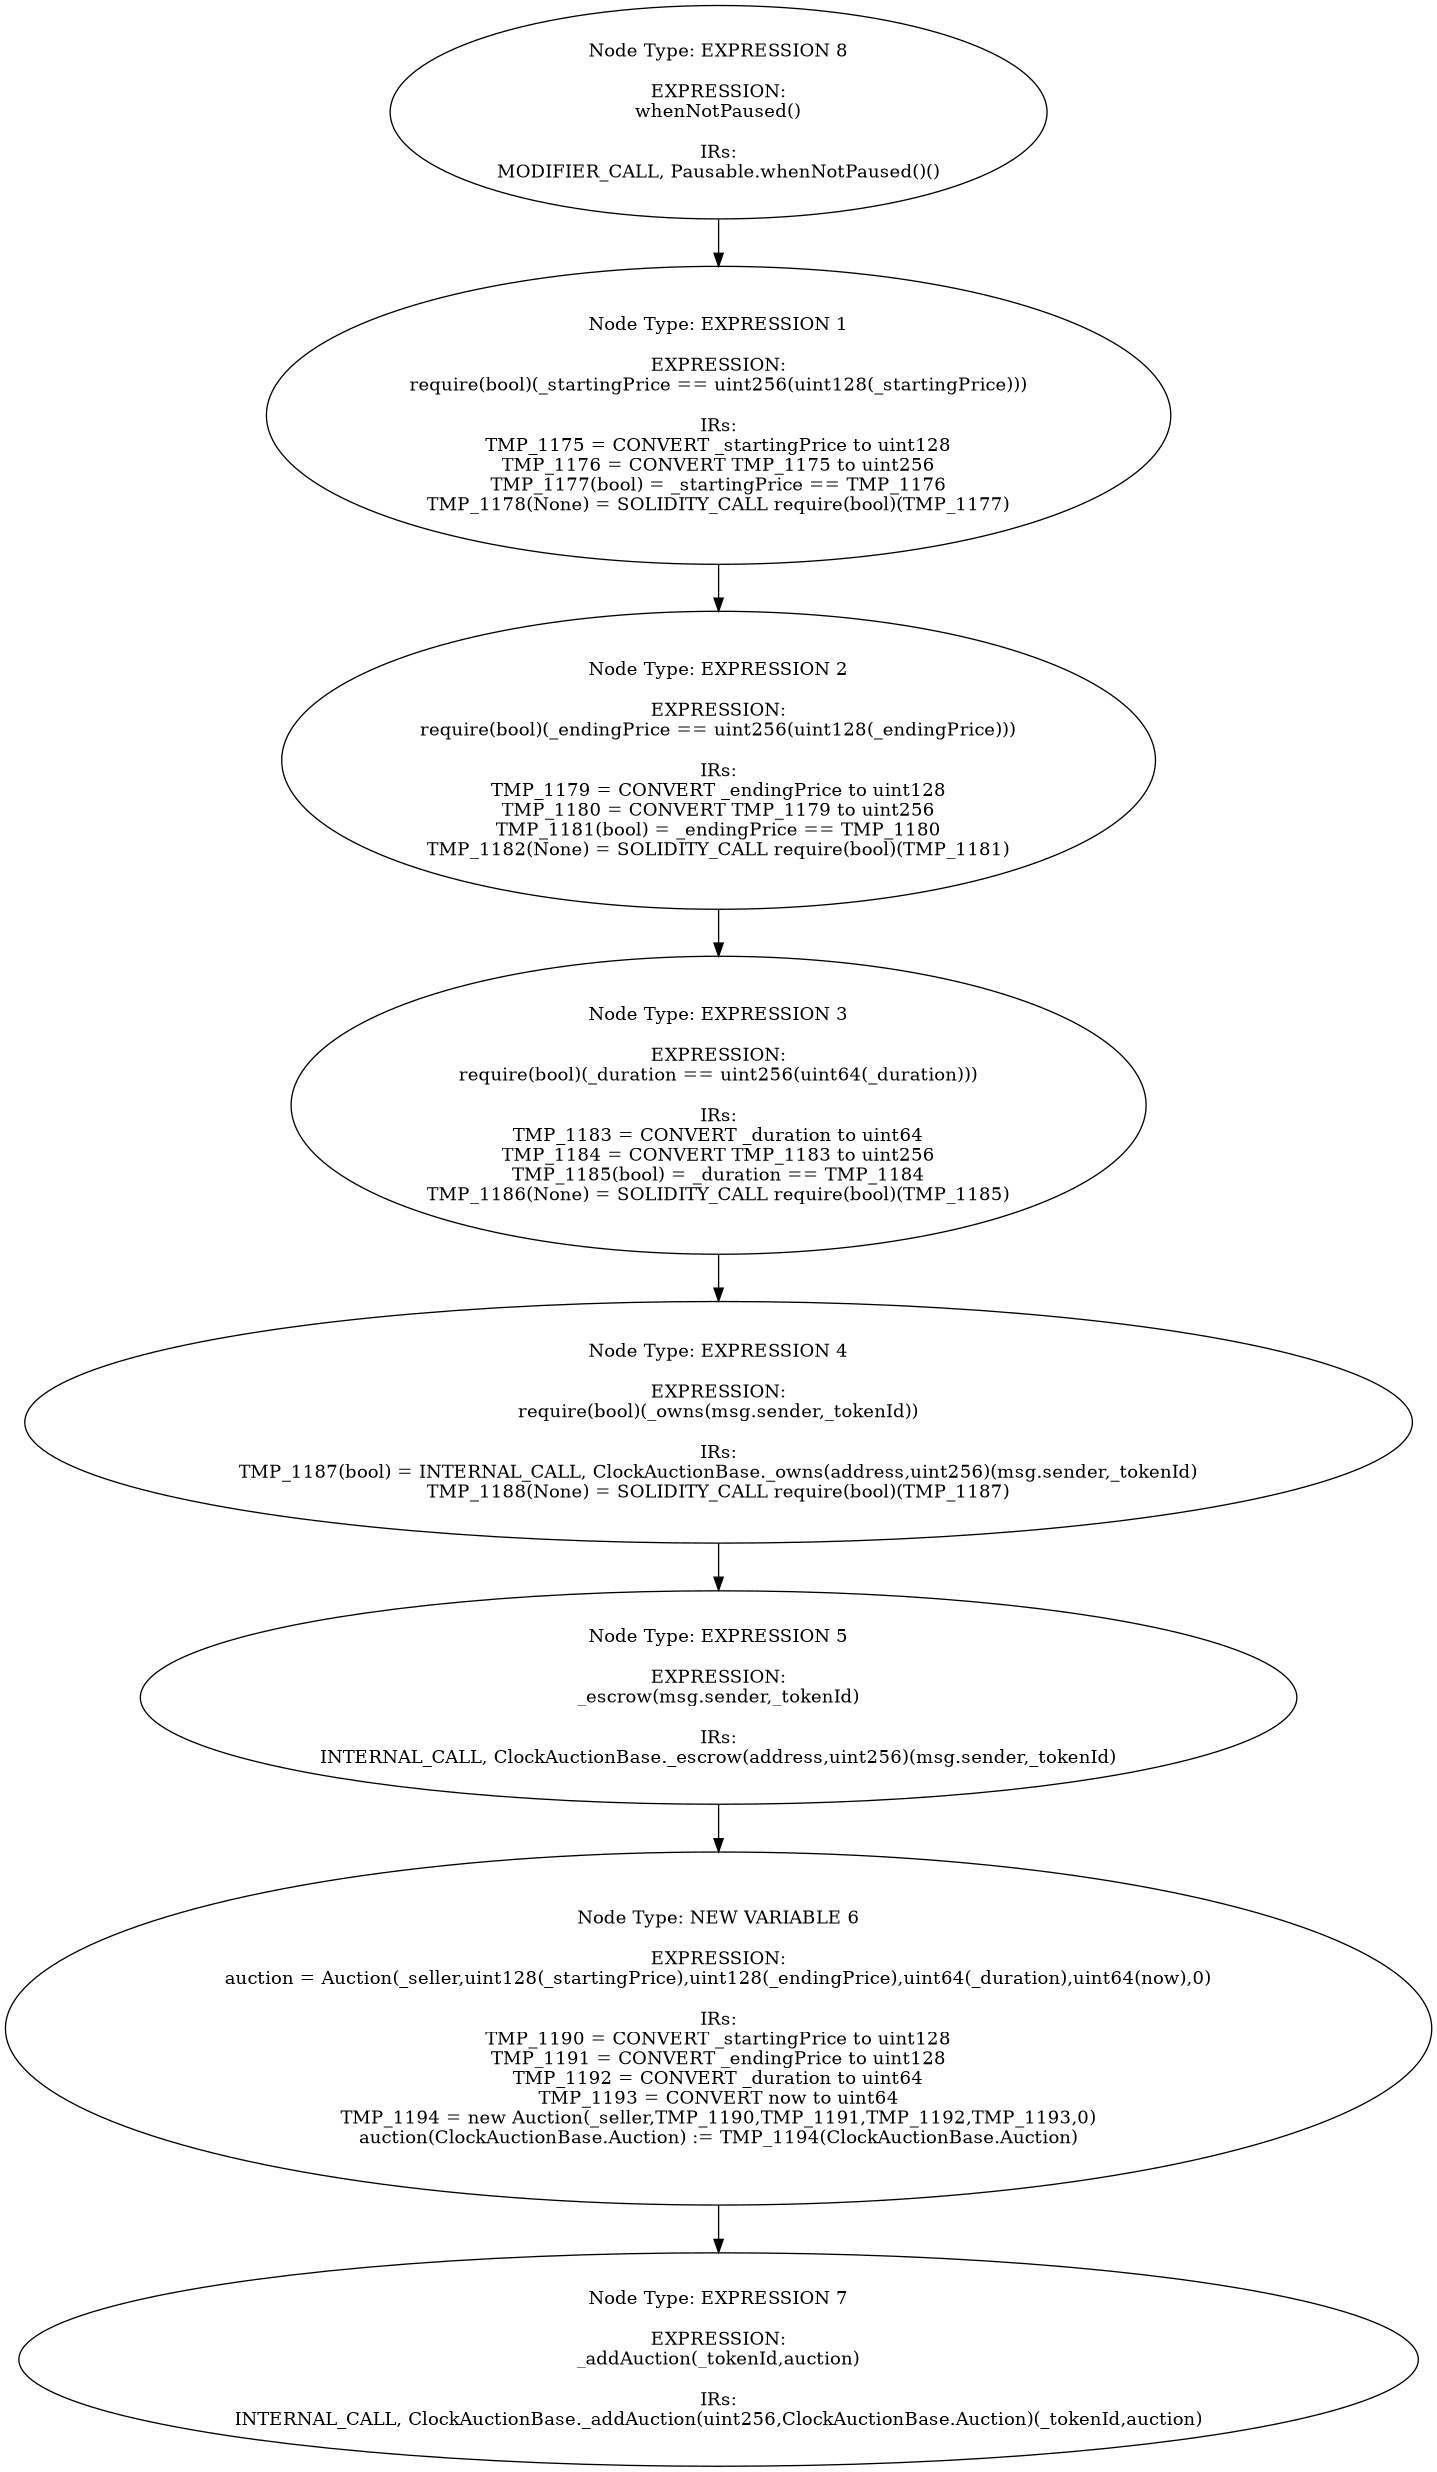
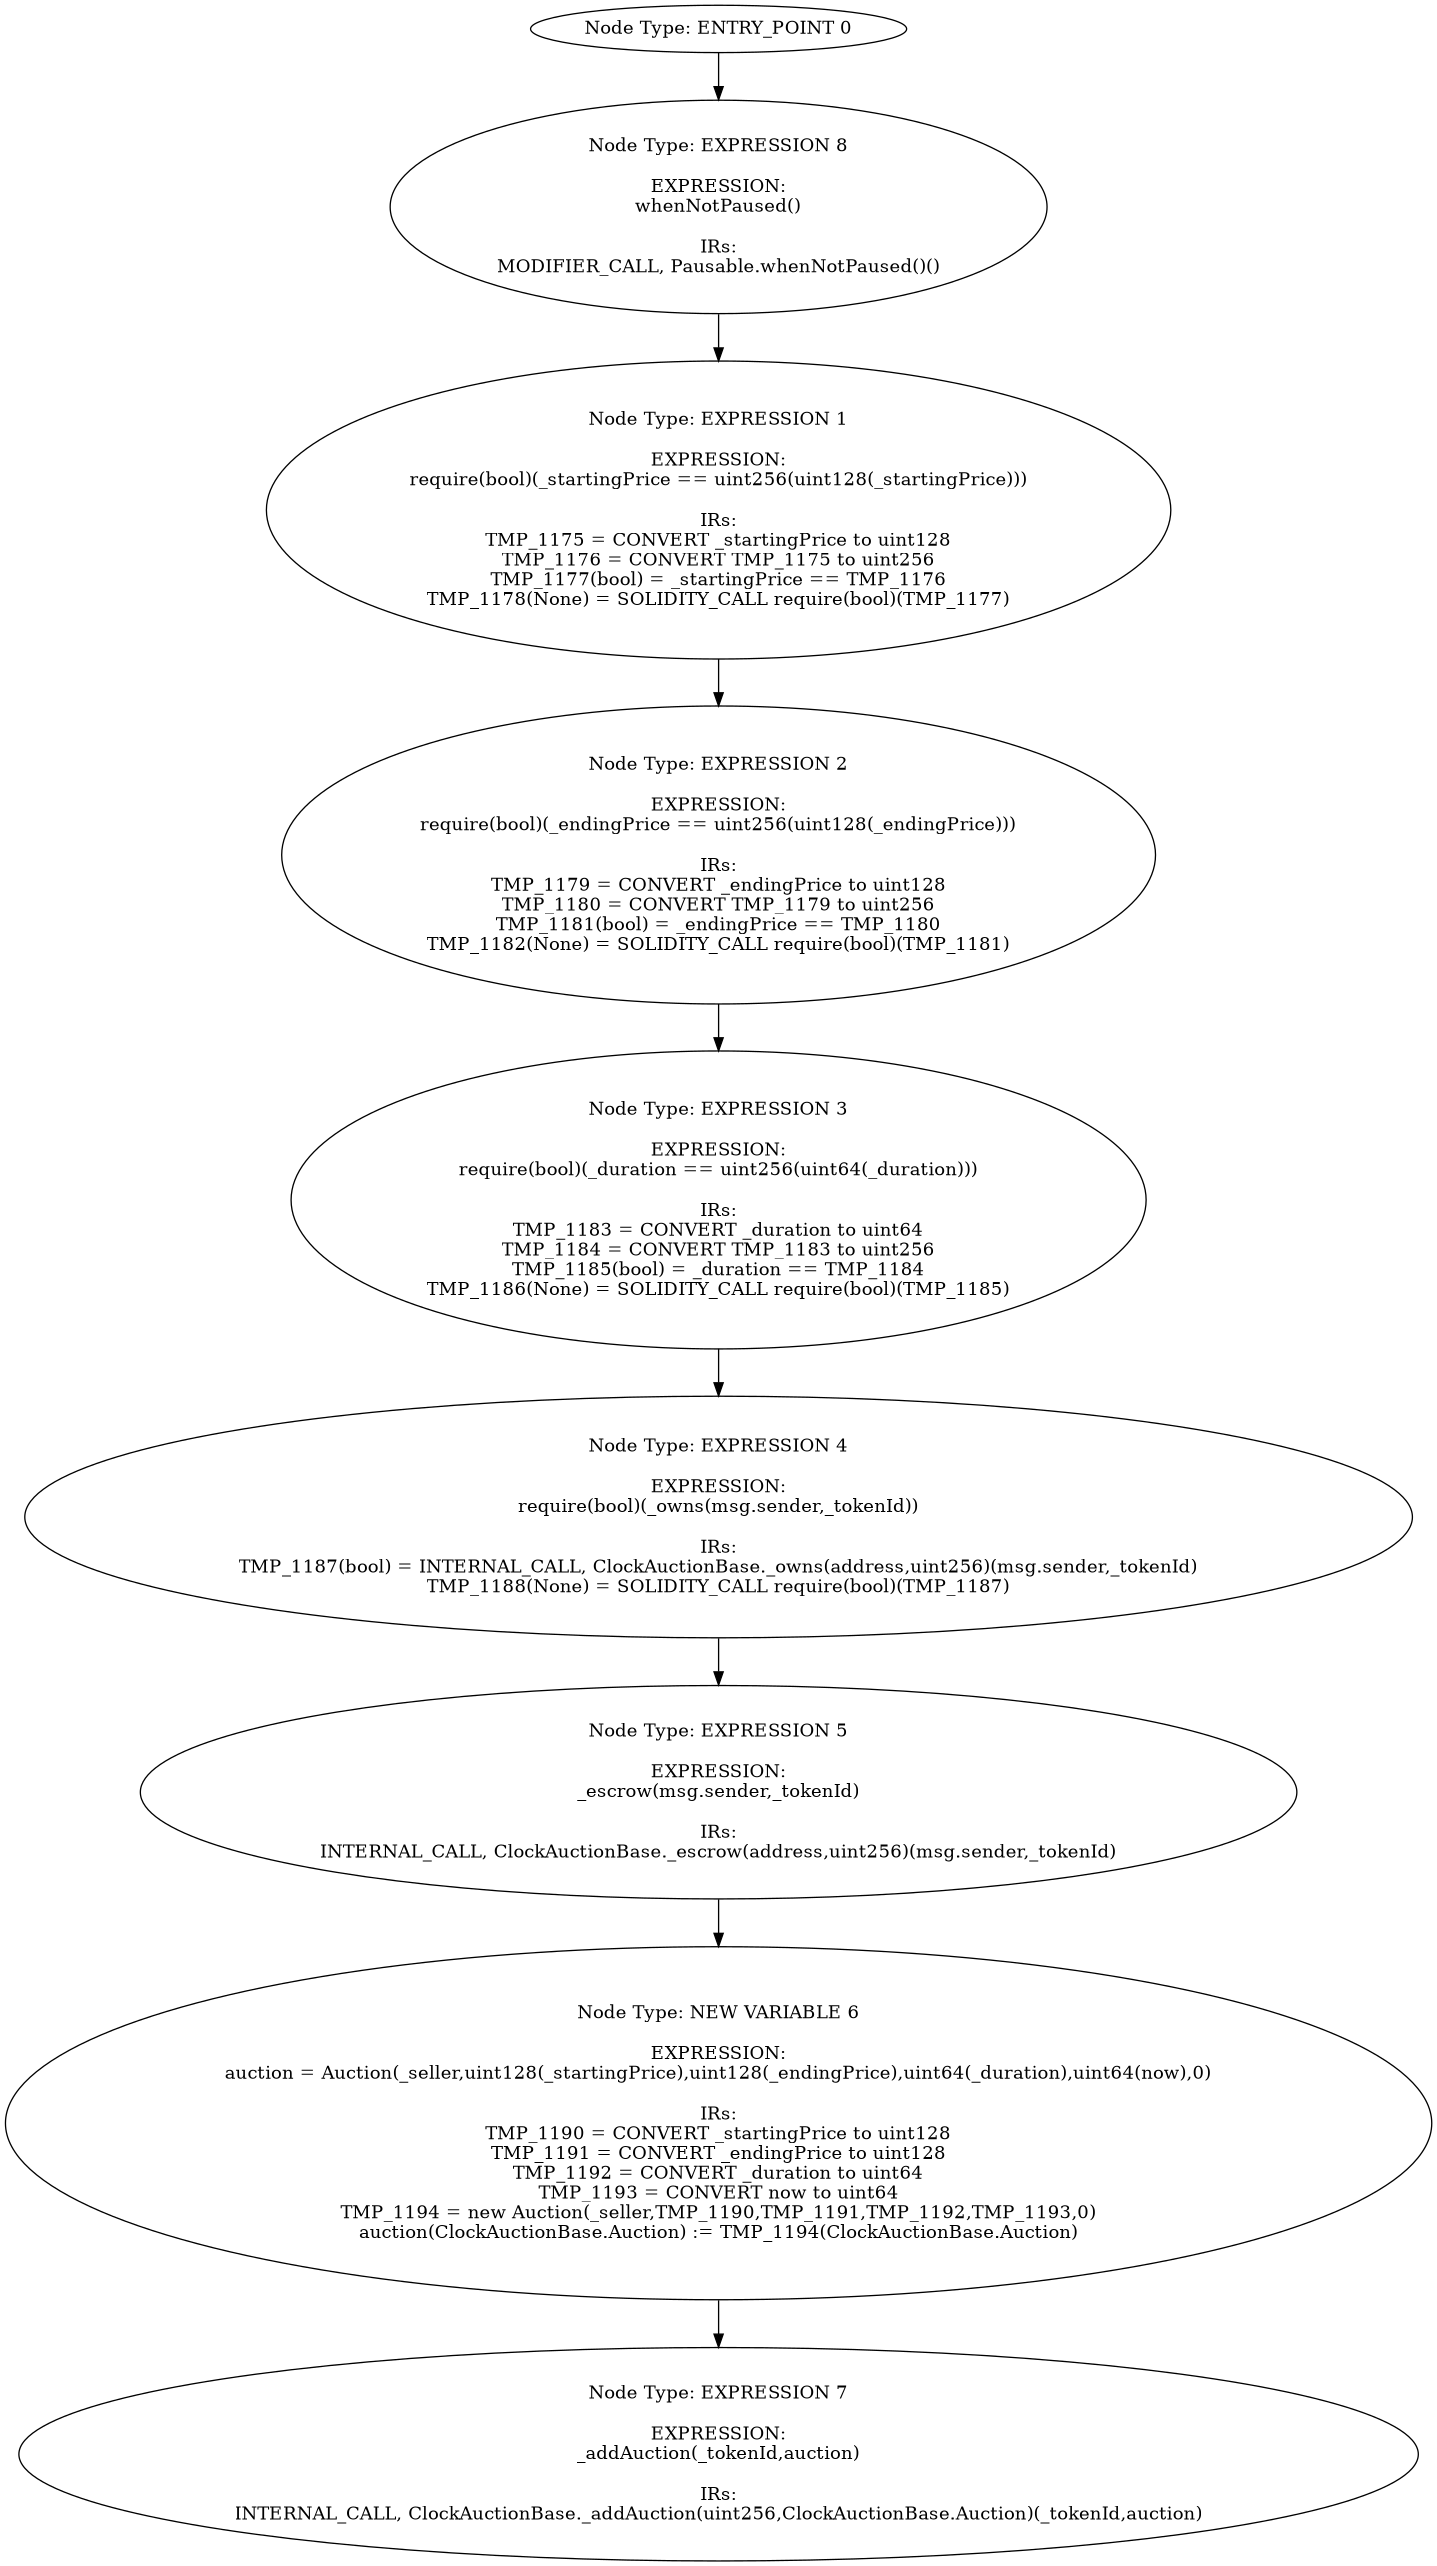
none -> (719, 29)
